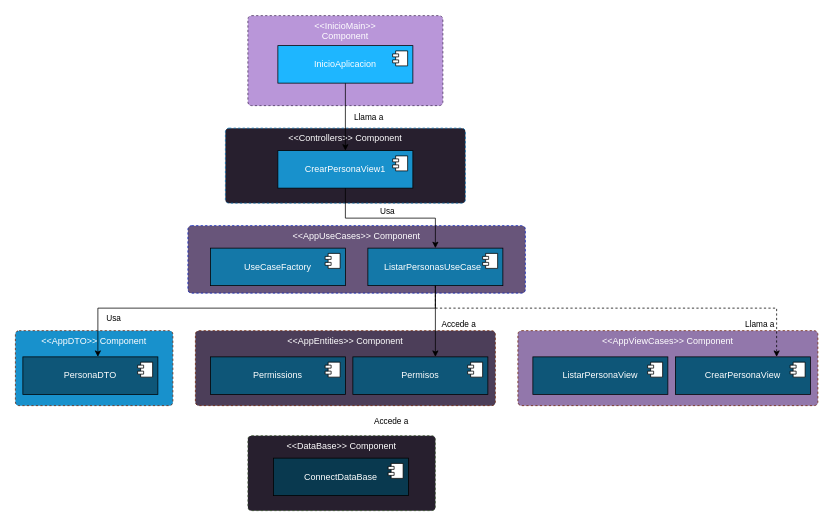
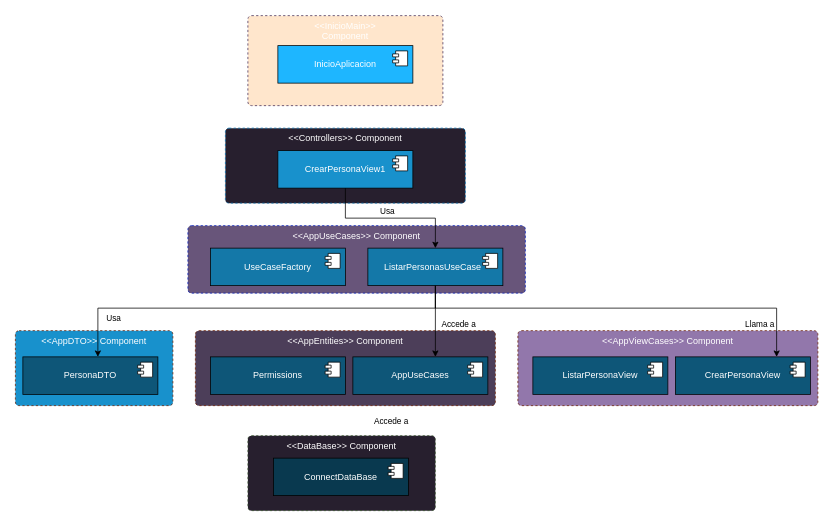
(345, 31) -> (345, 31)
(345, 111) -> none
(628, 308) -> (628, 308)
(420, 375) -> (420, 375)
